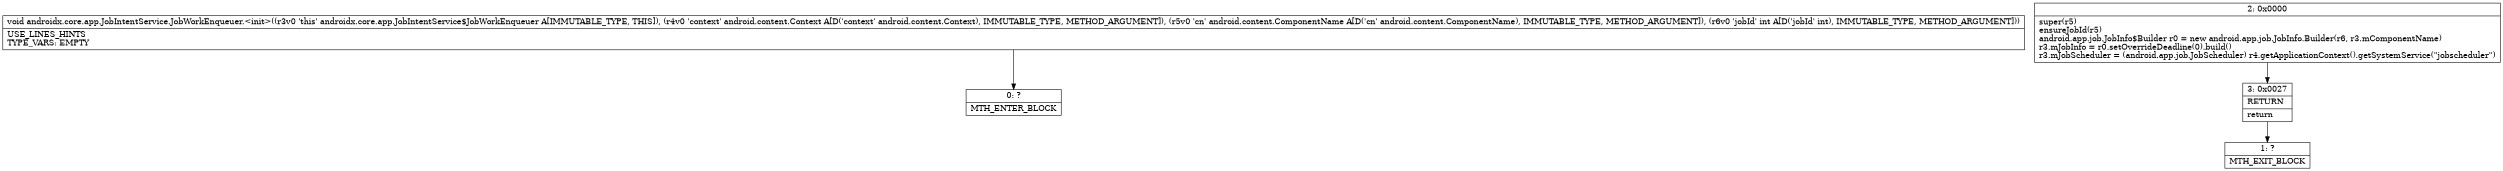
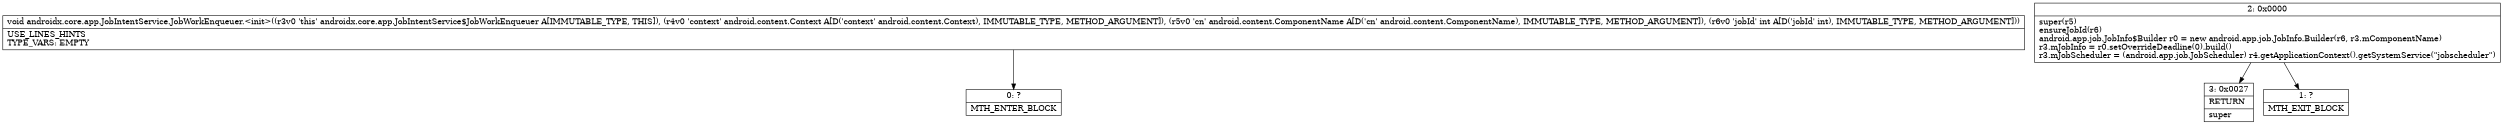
(2070, 31) -> (2070, 31)
(2260, 115) -> (2220, 115)
(2267, 129) -> (2290, 73)
